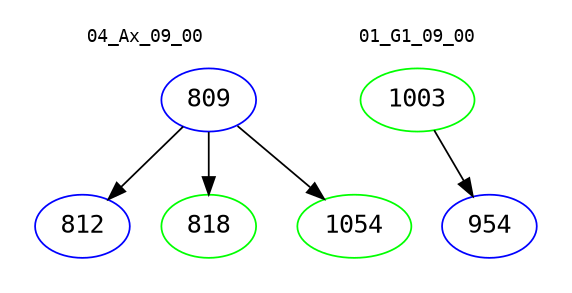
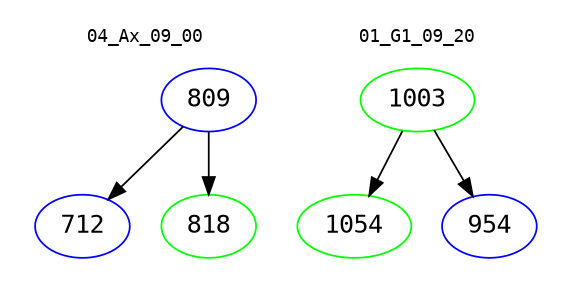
(417, 38) -> (417, 38)
(259, 144) -> (390, 155)
(82, 226) -> (82, 226)
